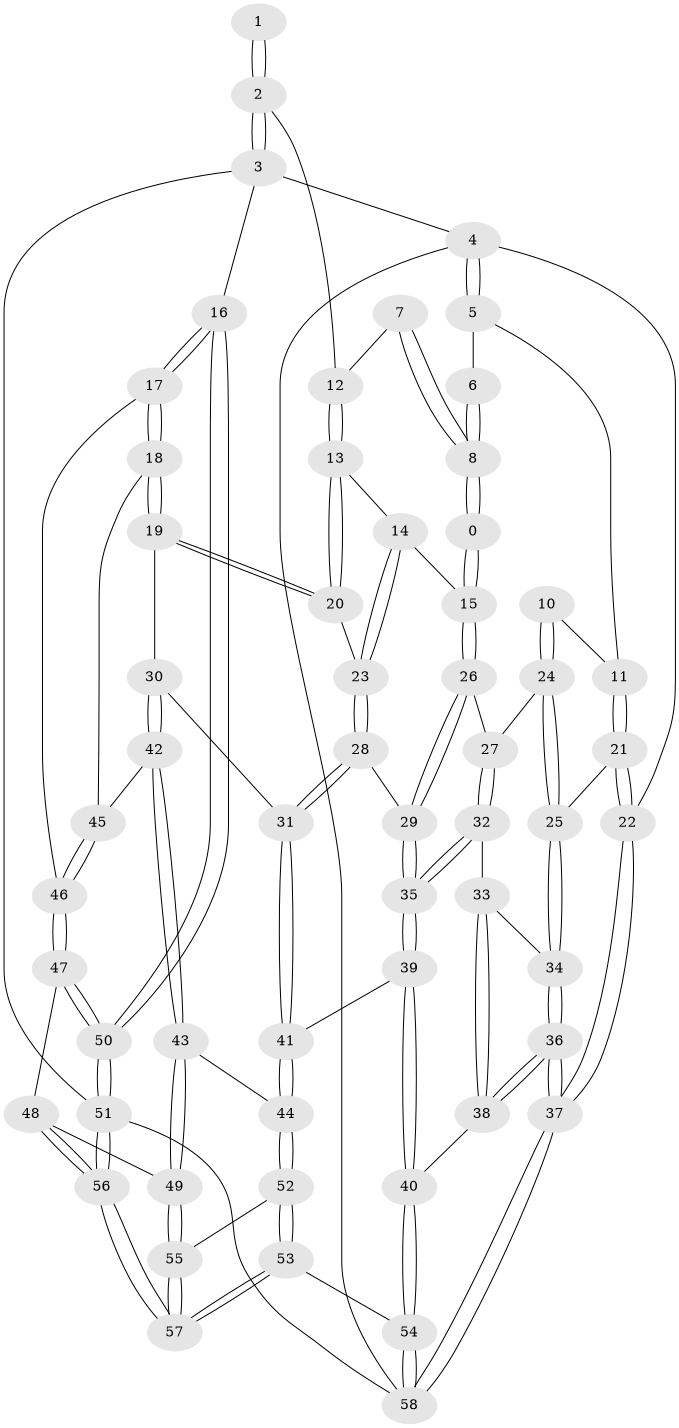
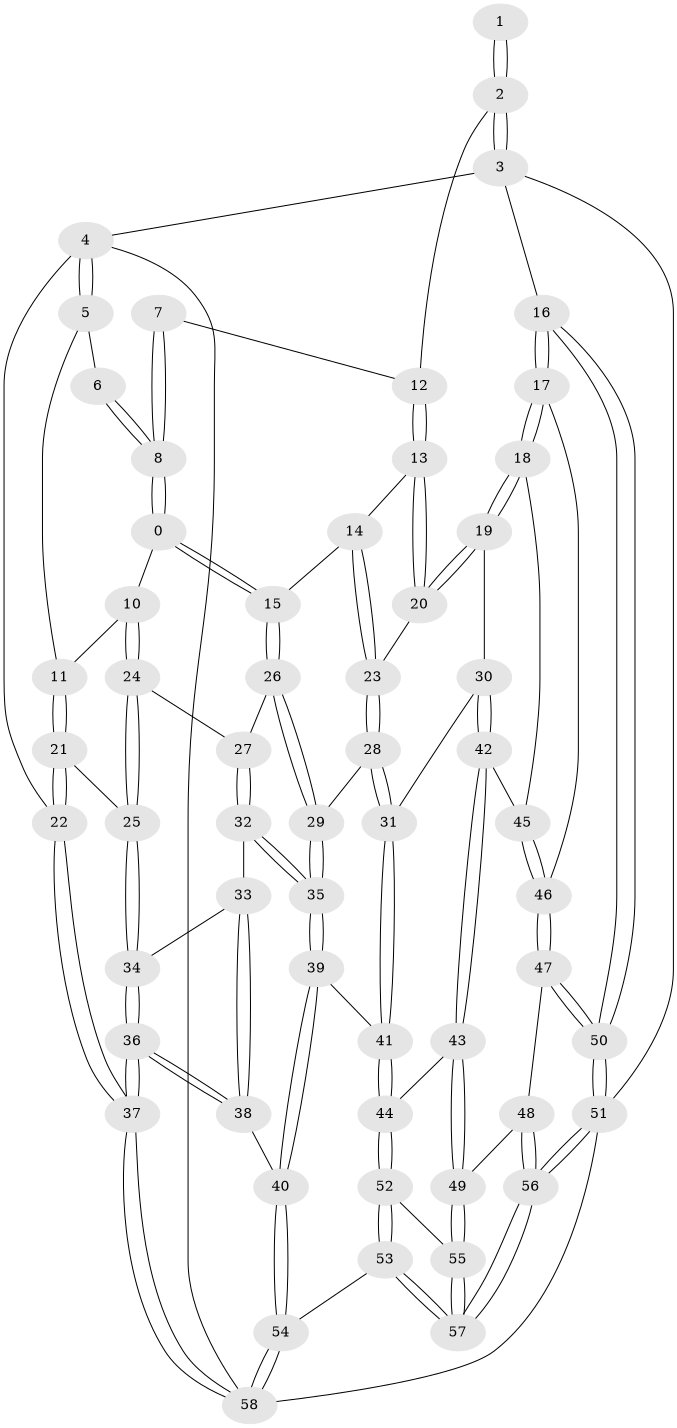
none -> (146, 568)
